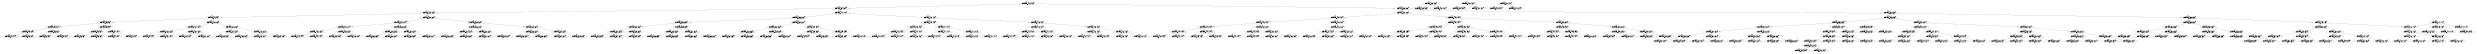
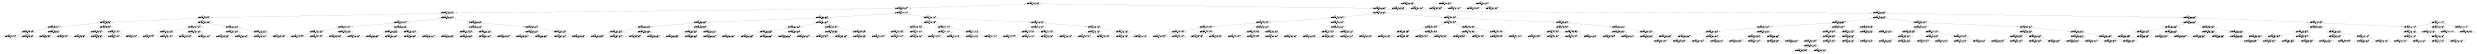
none -> (653, 37)
(860, 37) -> none
